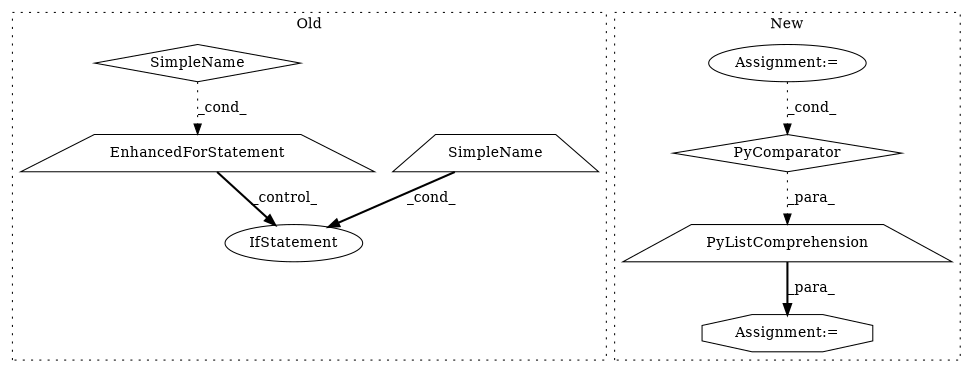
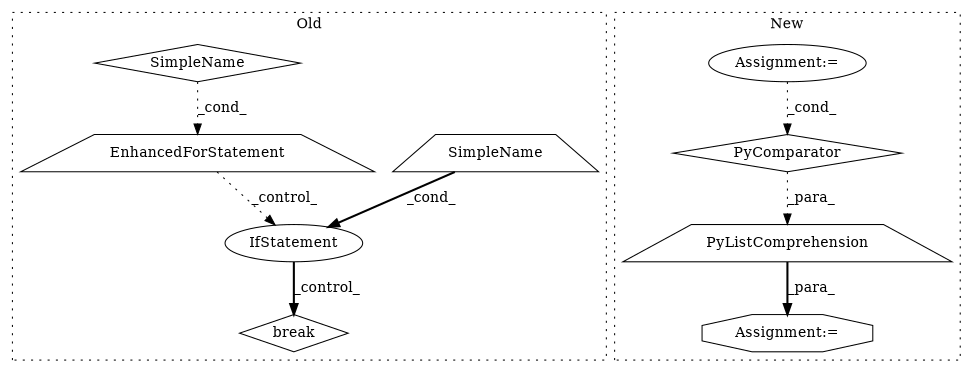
(242, 195) -> (242, 195)
none -> (294, 333)
